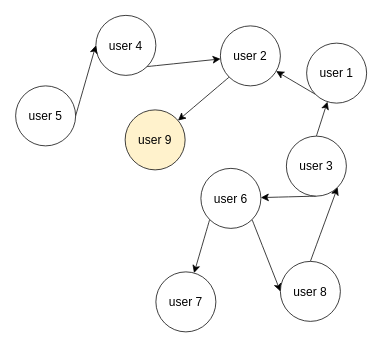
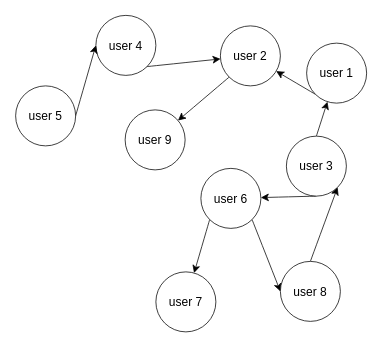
(155, 140) -> (155, 140)
